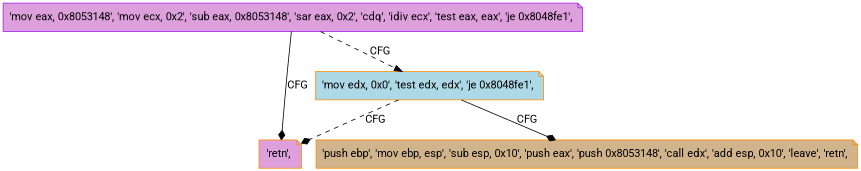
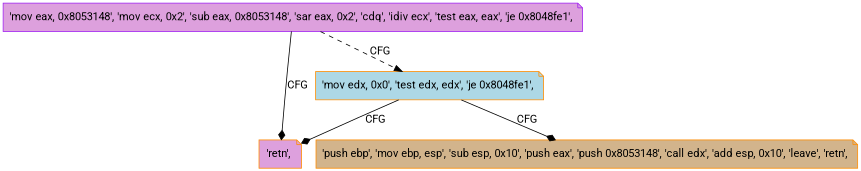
(354, 119) -> (354, 119)
